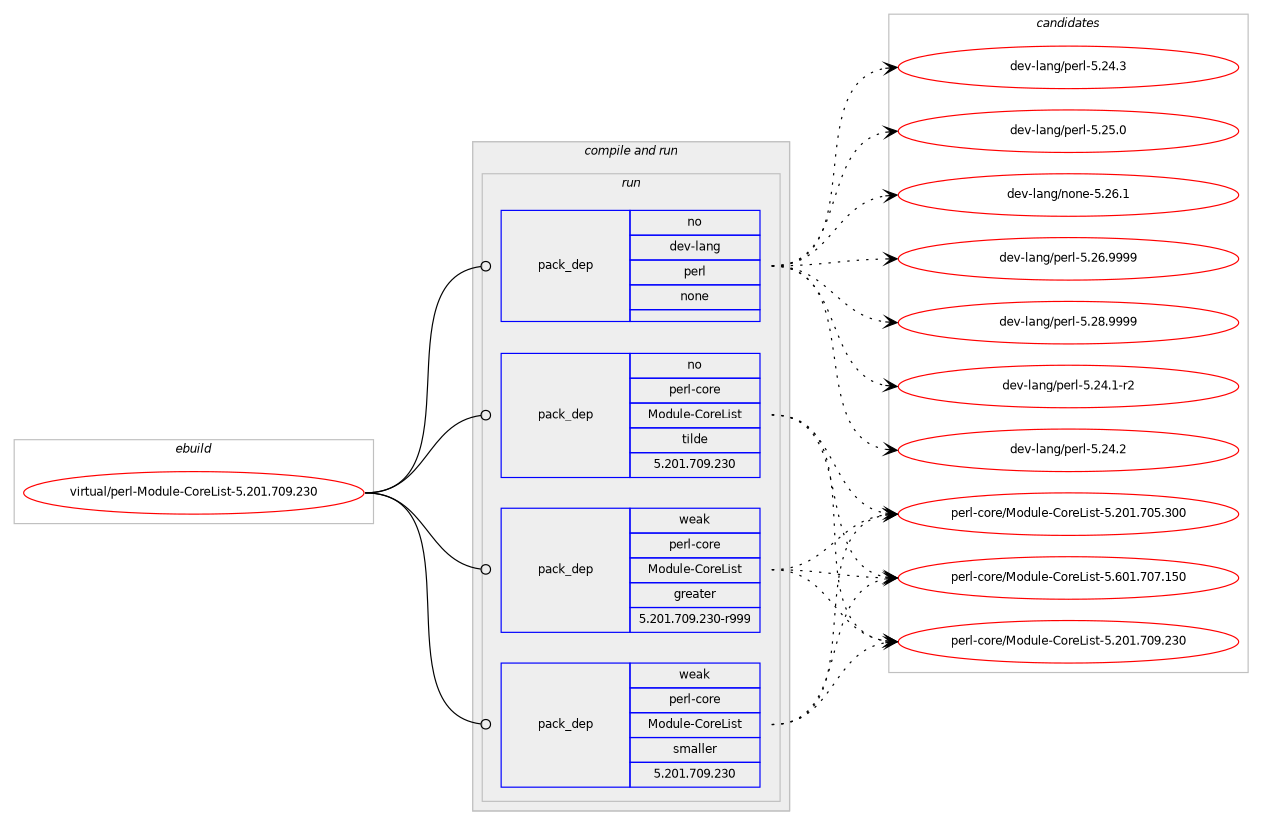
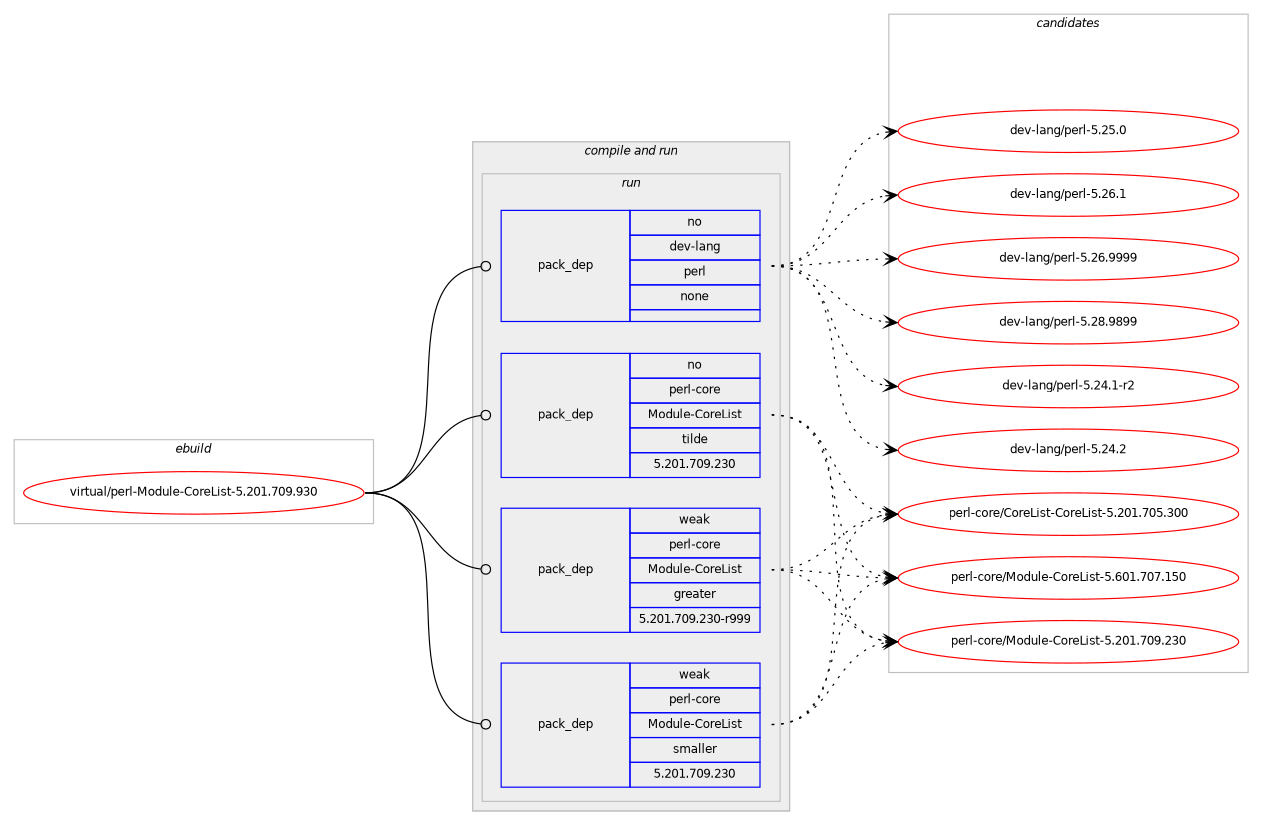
(1068, 67) -> none
(1068, 195) -> (1068, 195)
(1068, 323) -> (1068, 323)
(194, 493) -> (194, 493)
(1068, 514) -> (1068, 514)
